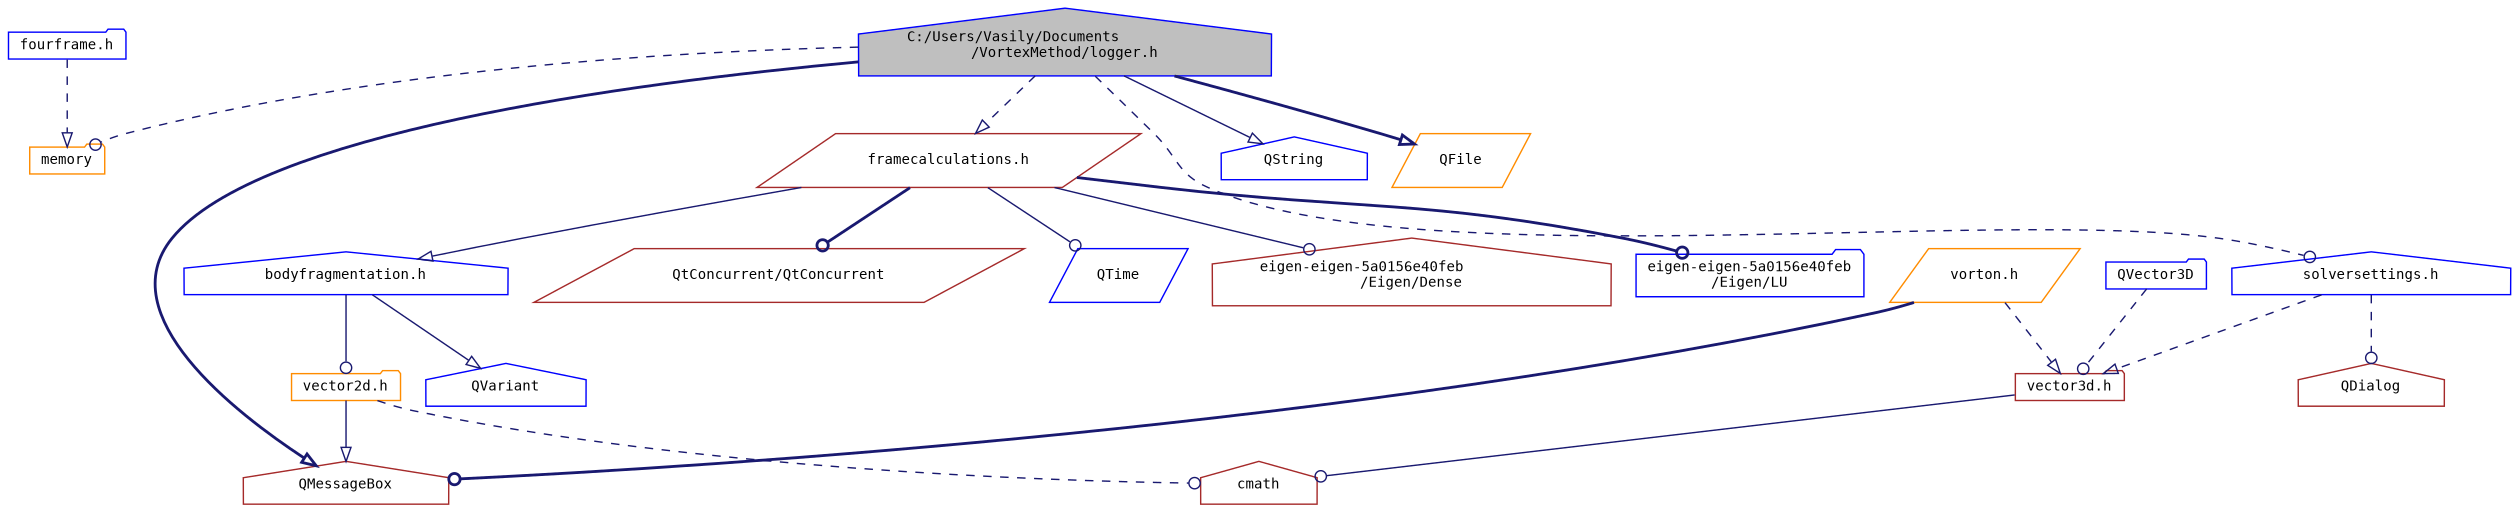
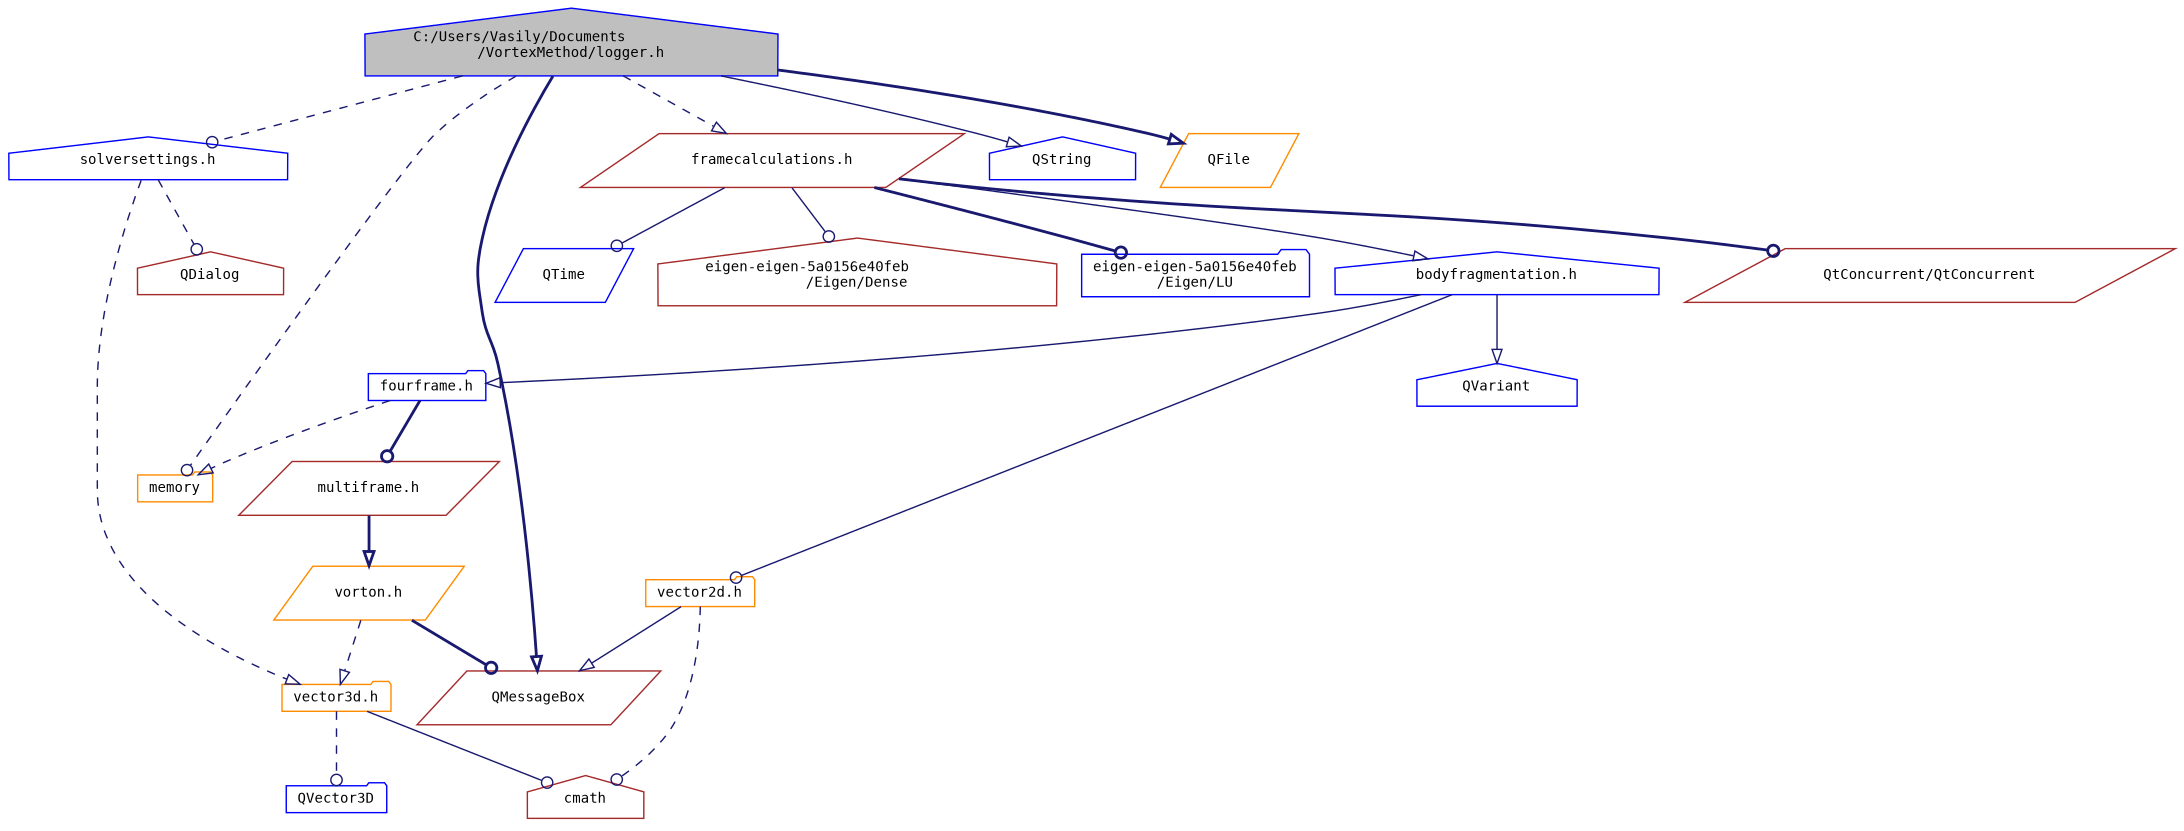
(2117, 326) -> (337, 743)
none -> (962, 353)
(2070, 387) -> (337, 698)
(346, 485) -> (539, 698)
none -> (369, 488)
